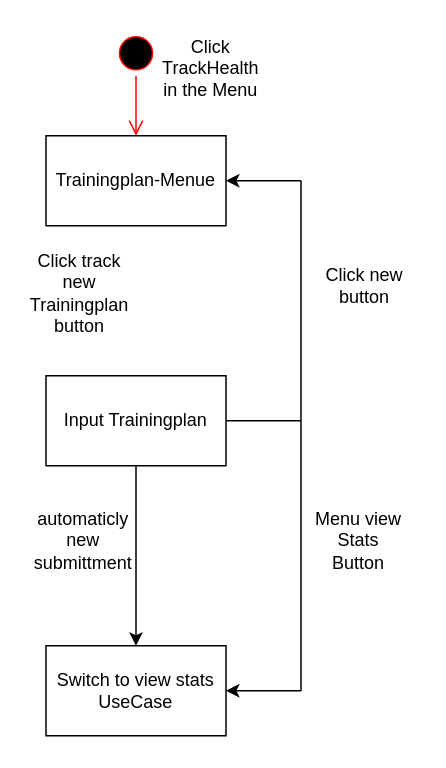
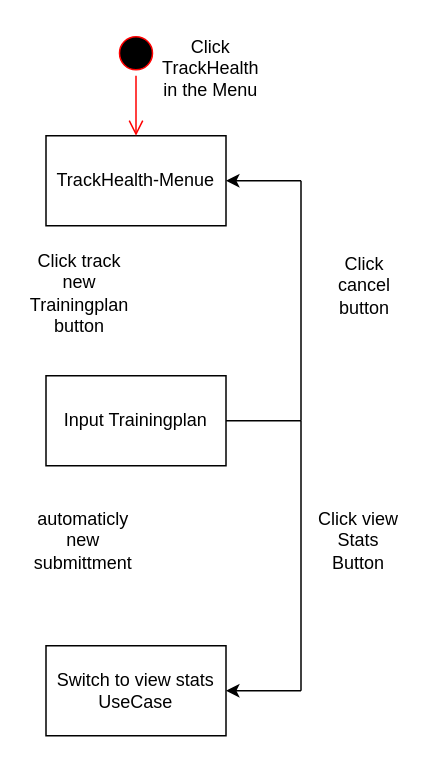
(136, 181) -> (136, 181)
(365, 286) -> (365, 286)
(359, 541) -> (359, 541)
(136, 551) -> none
